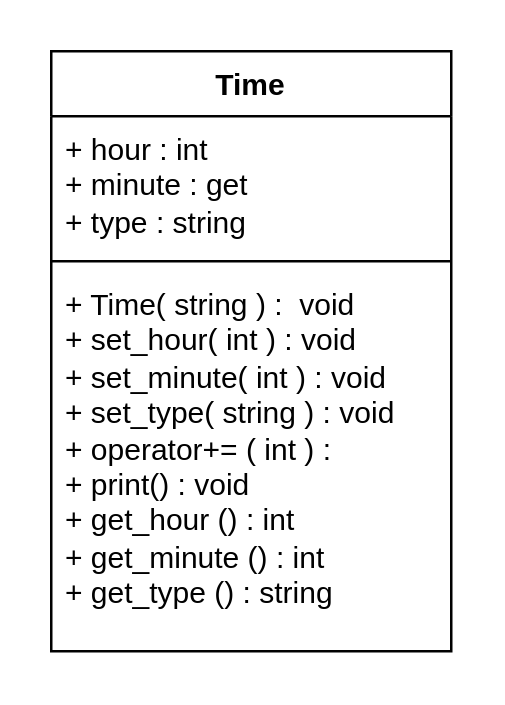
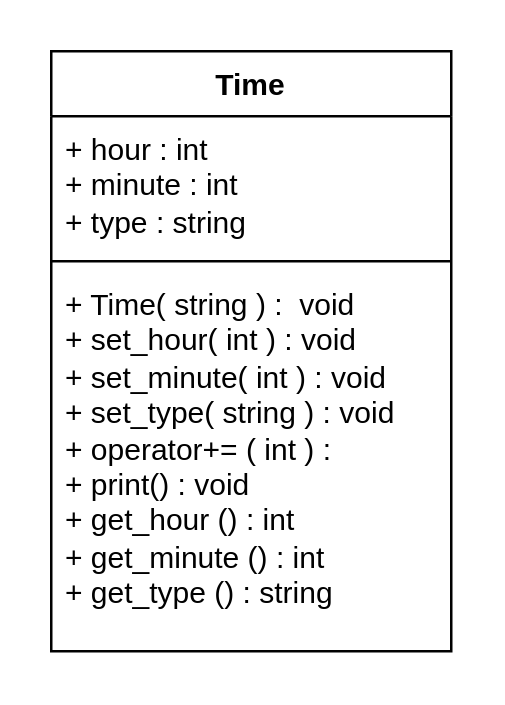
(173, 188) -> (173, 188)
